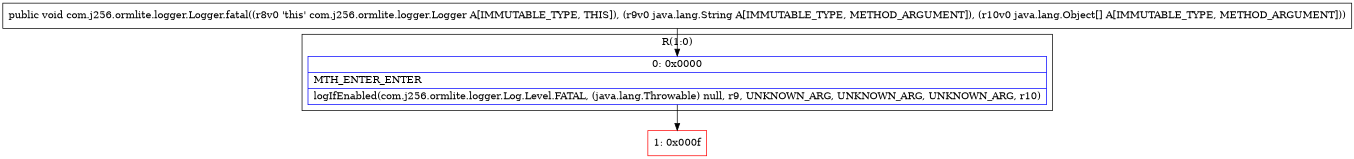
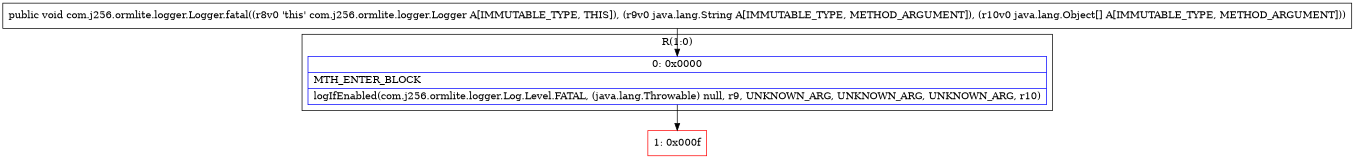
(368, 80) -> (368, 80)
